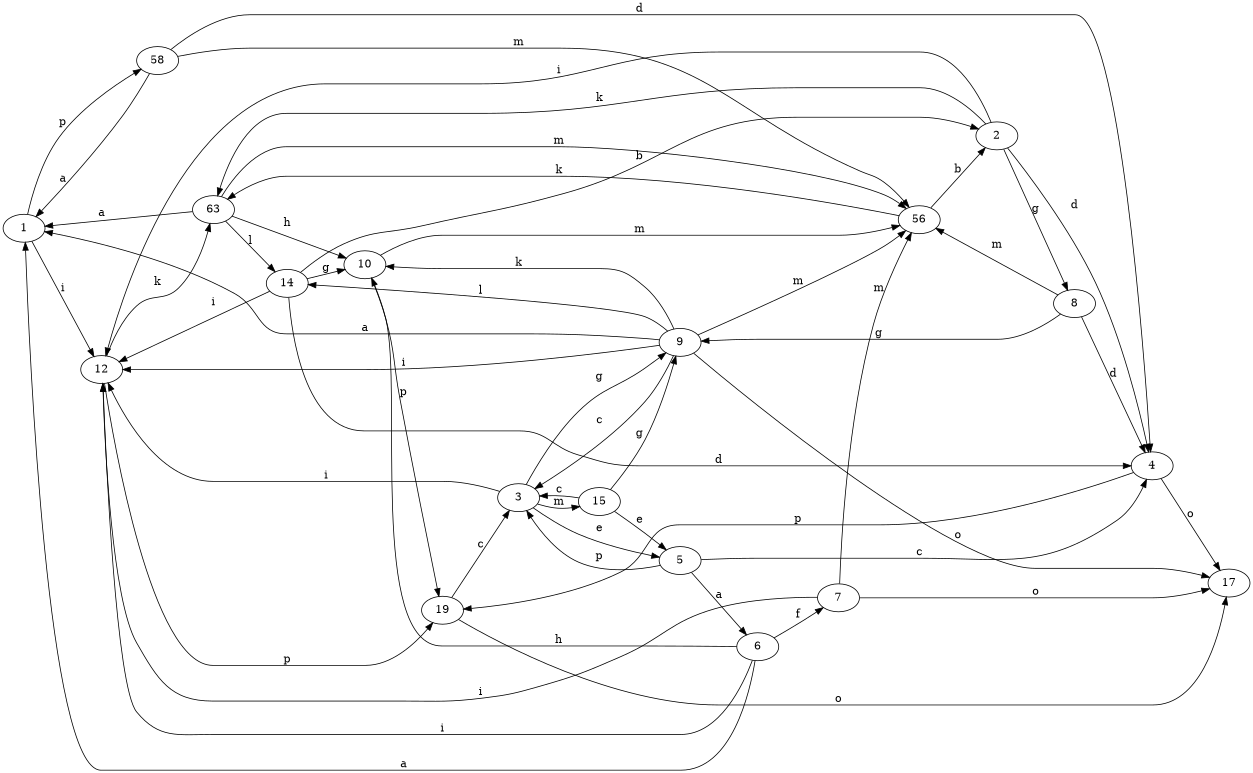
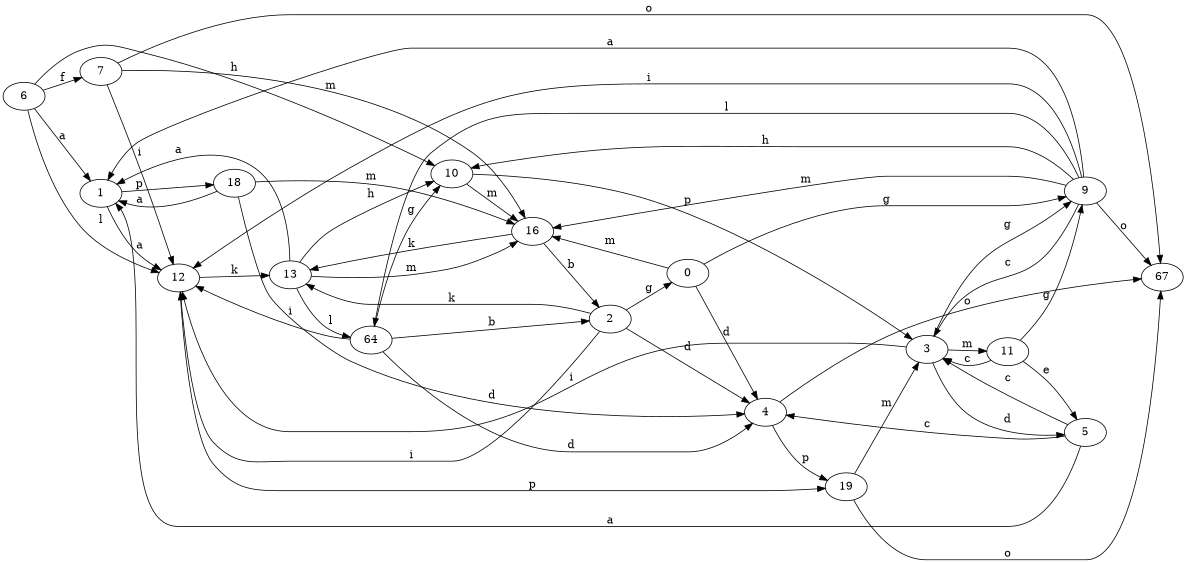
(158, 61) -> (234, 183)
(214, 210) -> (290, 275)
(919, 220) -> (533, 231)
(519, 263) -> (766, 141)
(287, 283) -> (371, 340)
(63, 288) -> (140, 246)
(1075, 304) -> (688, 273)
(405, 425) -> (702, 220)
(599, 502) -> (1008, 352)
(599, 528) -> (1008, 420)
(481, 545) -> (887, 403)
(599, 556) -> (1008, 378)
(1229, 583) -> (1162, 277)
(716, 601) -> (483, 526)
(443, 729) -> (101, 220)
